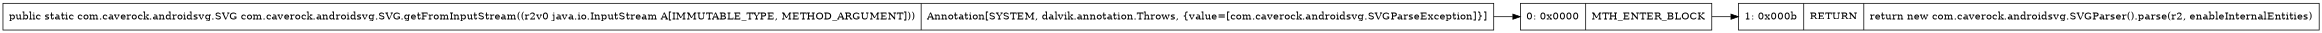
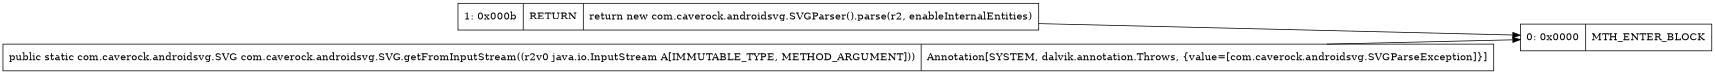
(1721, 17) -> (1276, 29)
